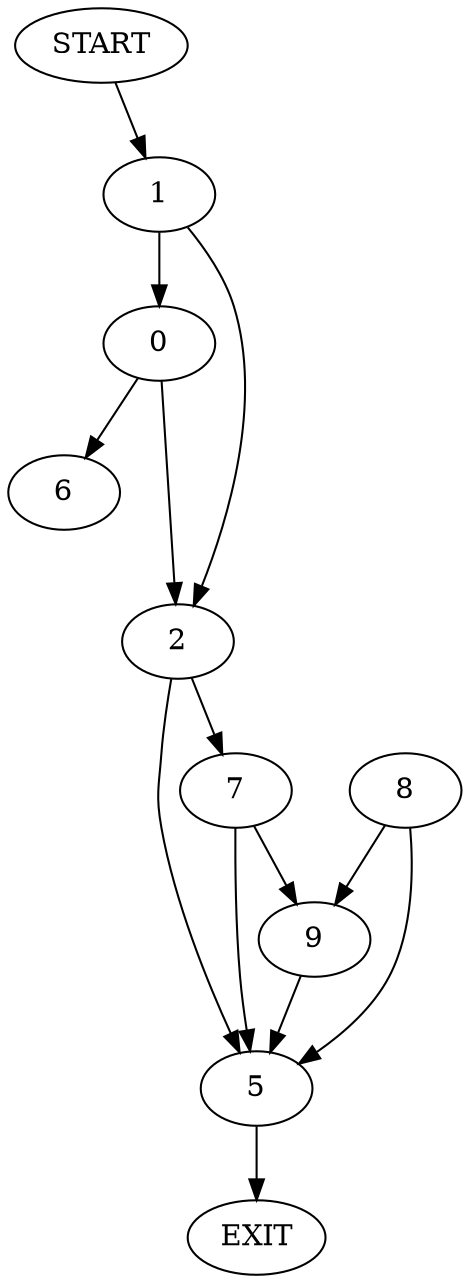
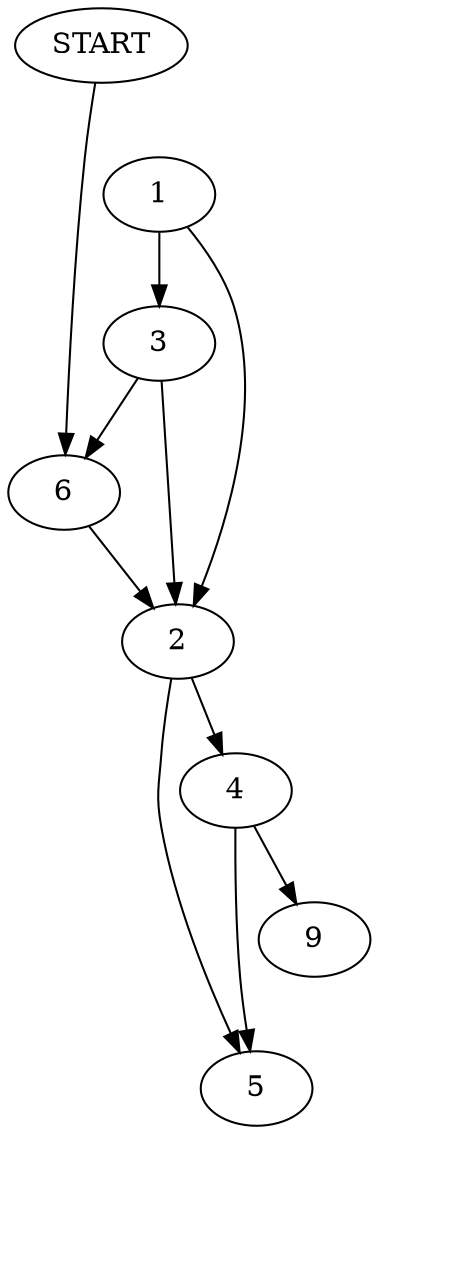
(127, 111) -> (76, 258)
(159, 344) -> (159, 344)
none -> (115, 559)
(236, 791) -> (236, 791)
(406, 791) -> none
(289, 1004) -> none
(257, 1238) -> none
